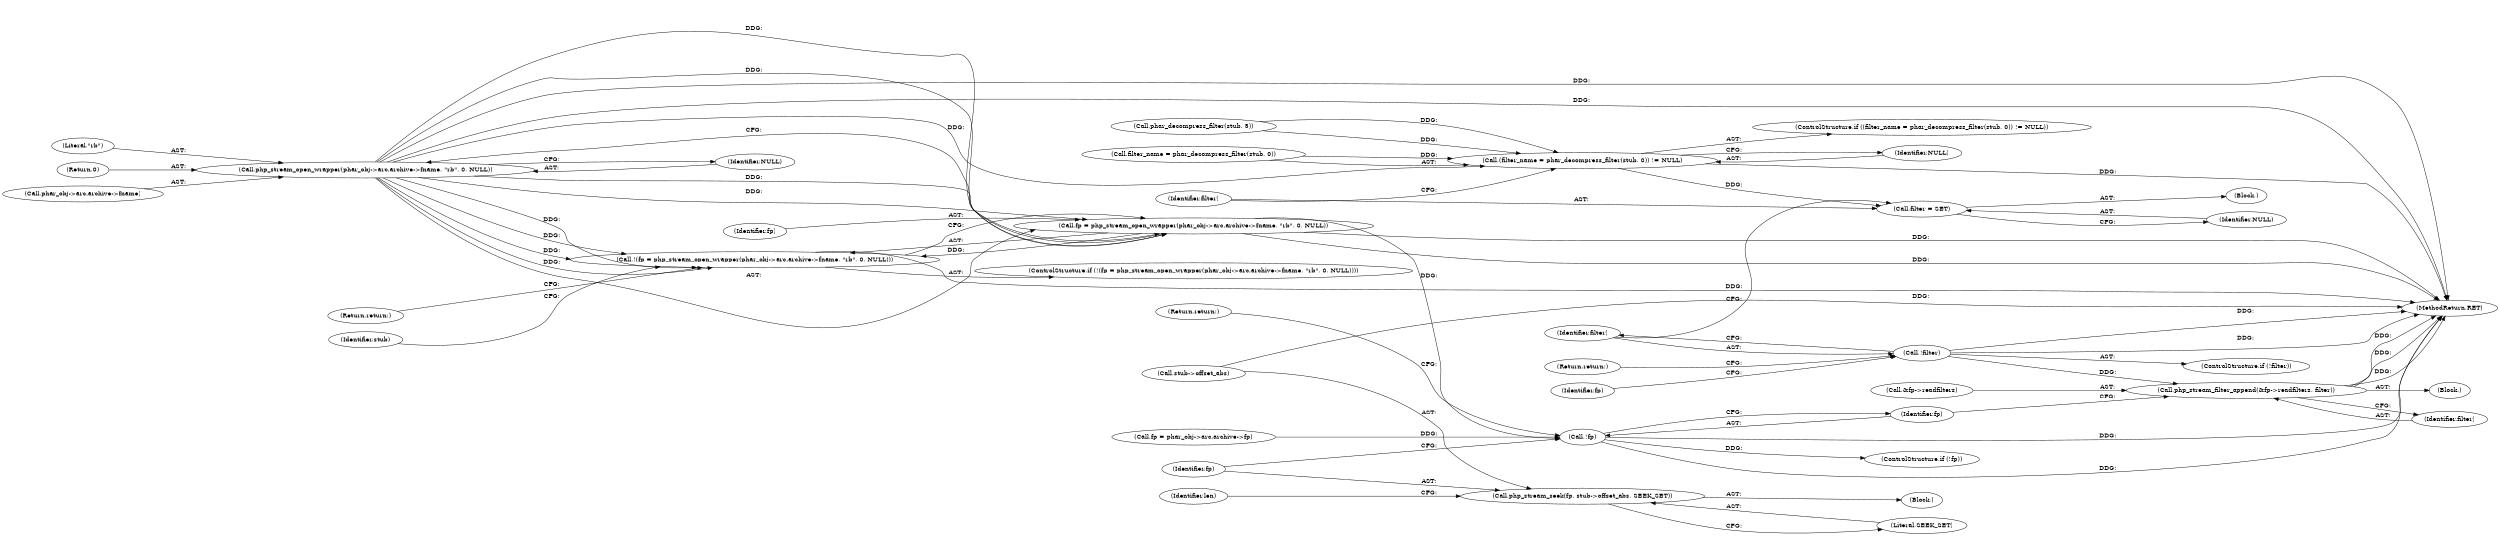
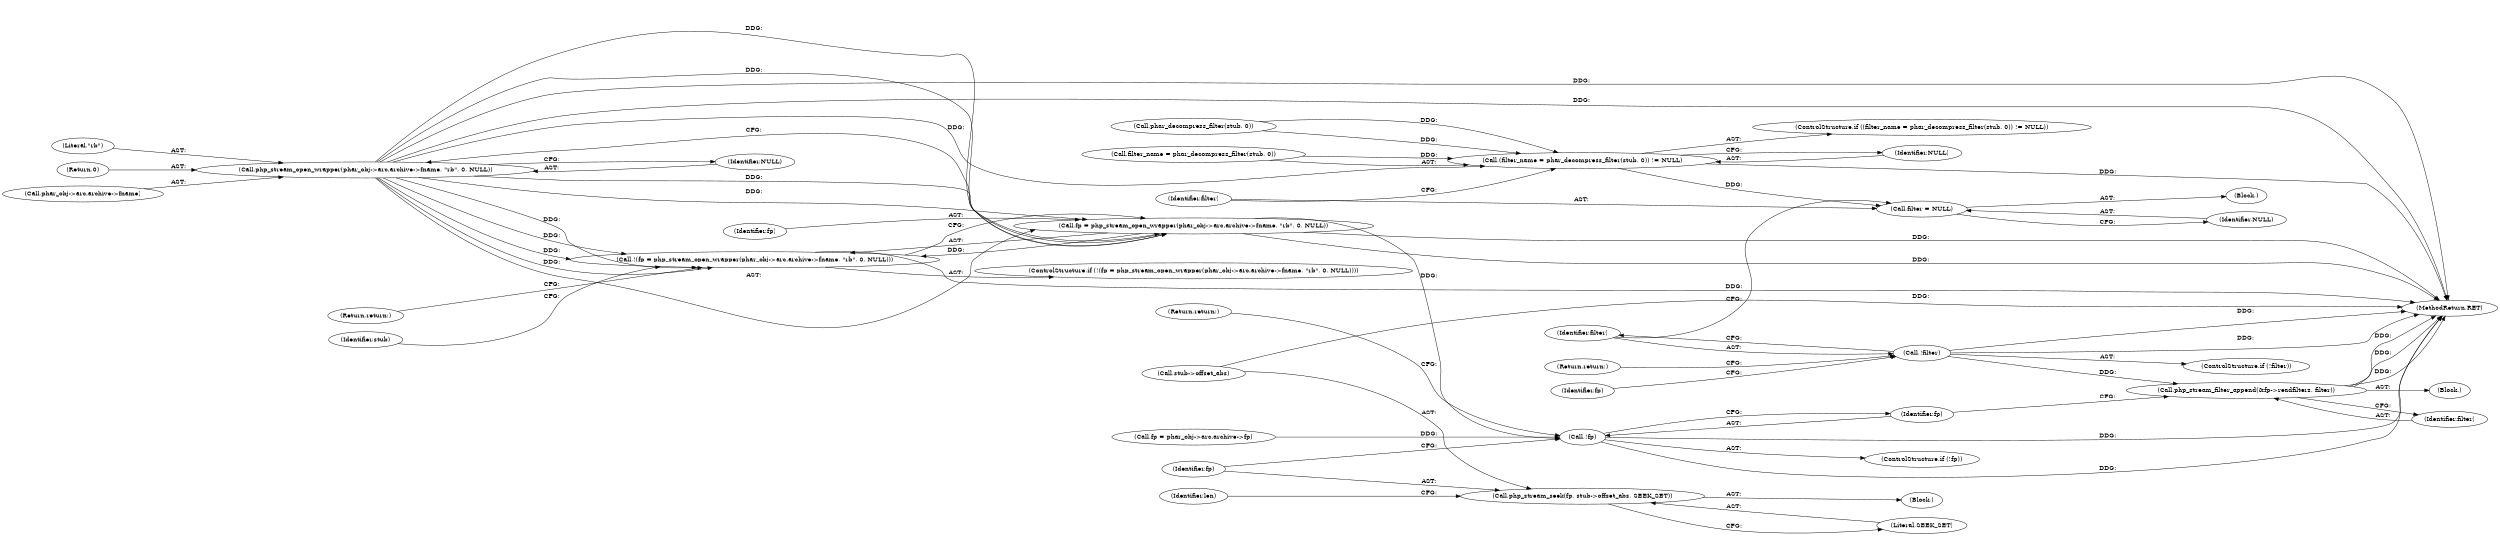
(1194, 126) -> (1194, 126)
(1922, 209) -> (1922, 209)
(1922, 390) -> none
(1735, 448) -> (1735, 448)
